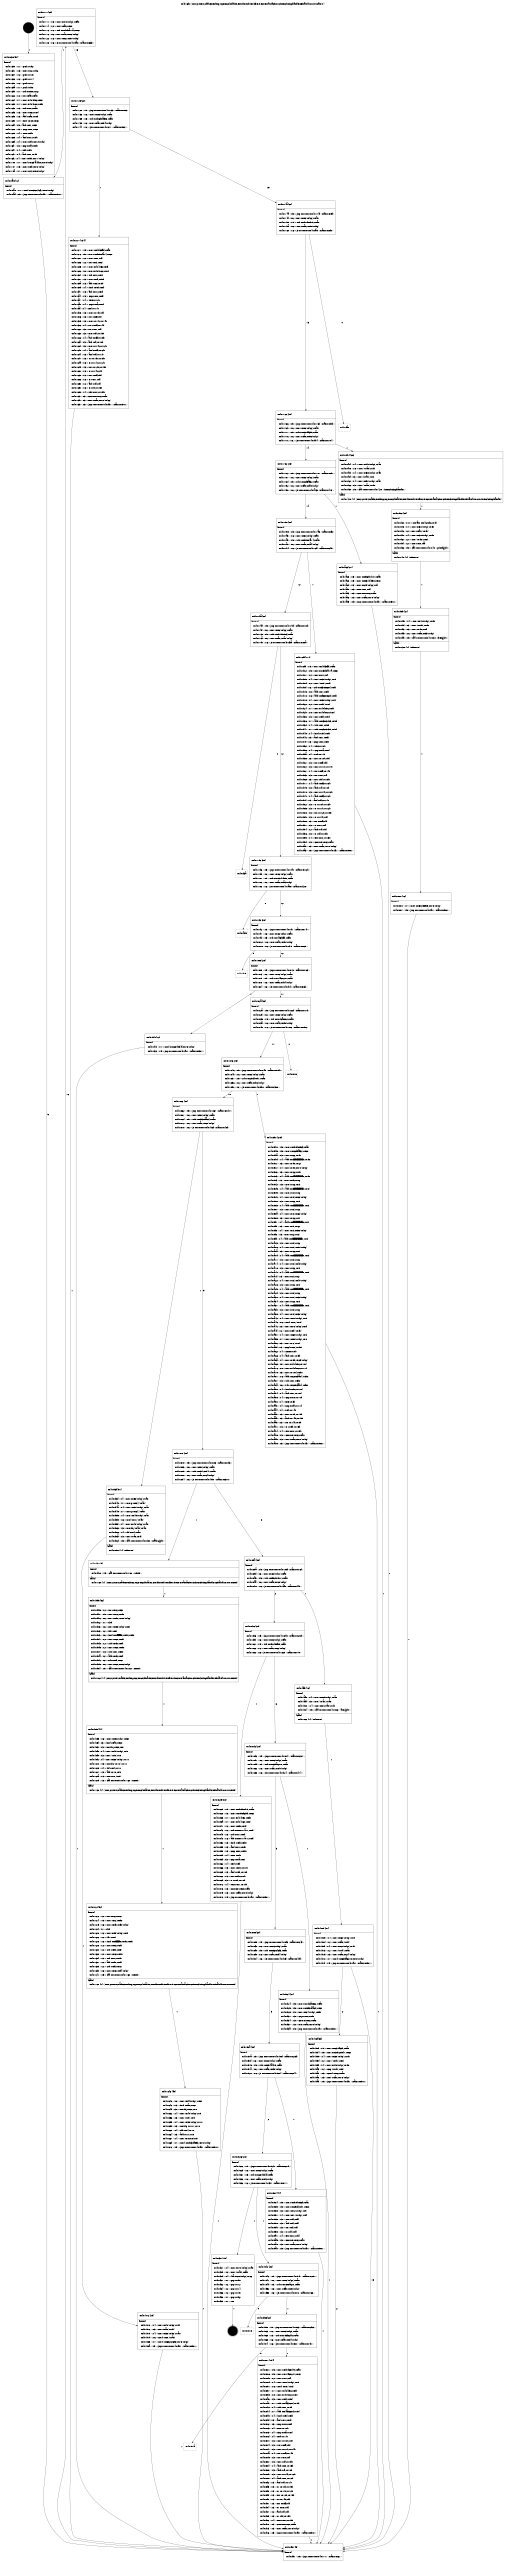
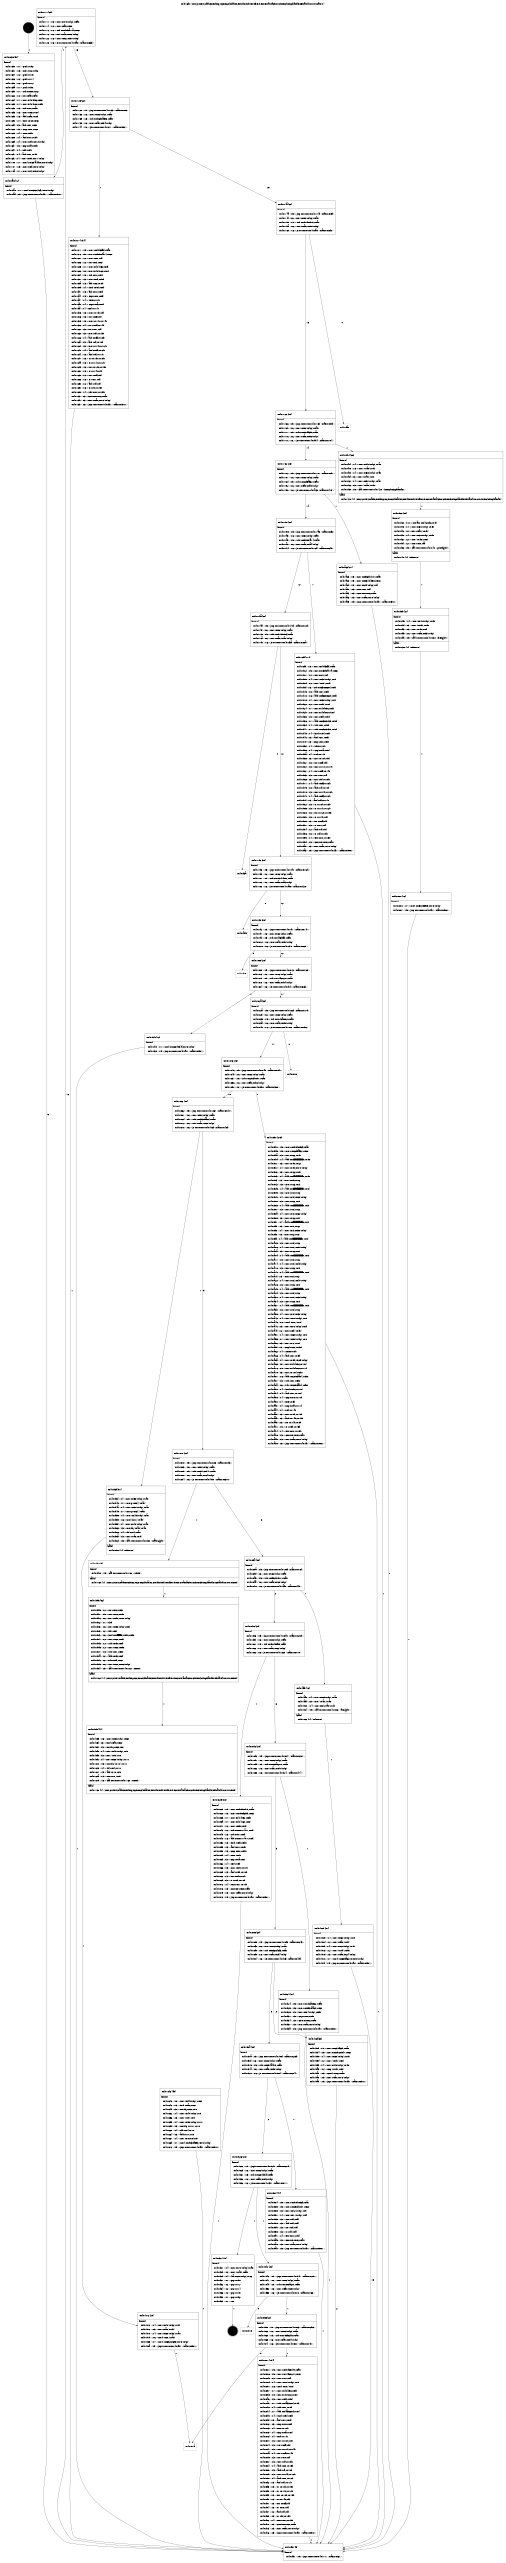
(162, 1946) -> none
(341, 2000) -> (274, 2014)
(159, 2497) -> (183, 2396)
